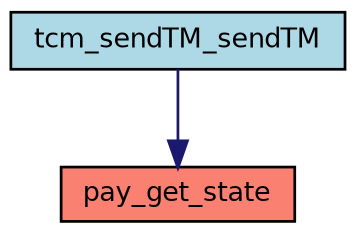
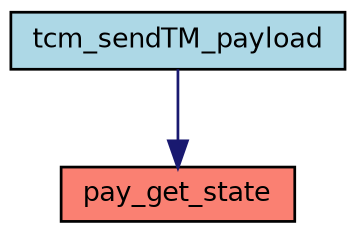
(178, 41) -> (178, 41)
